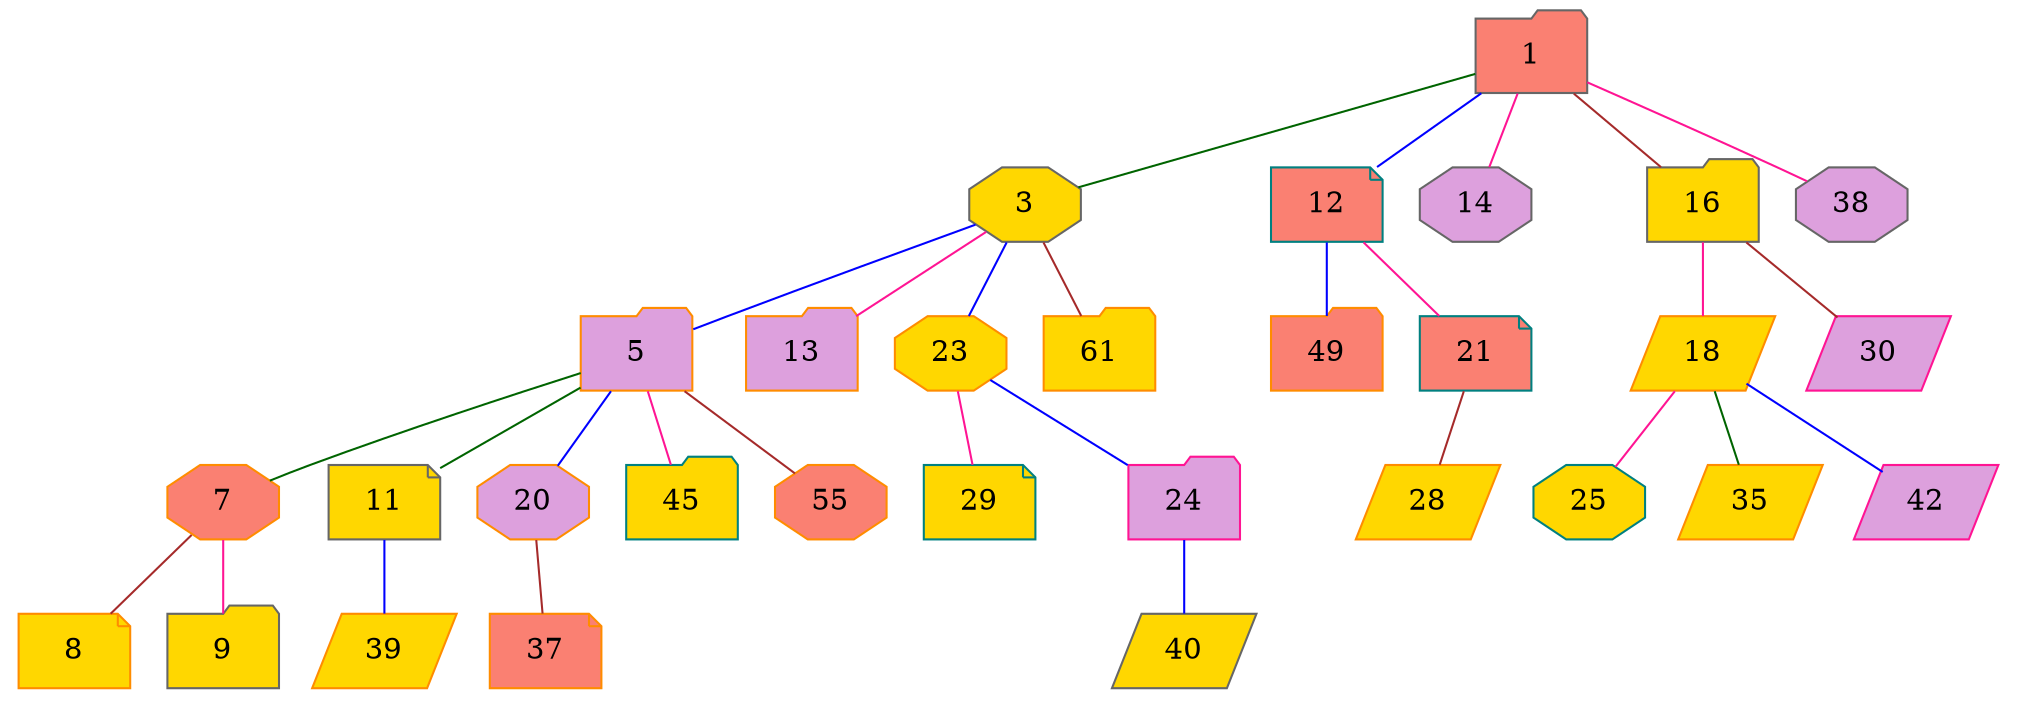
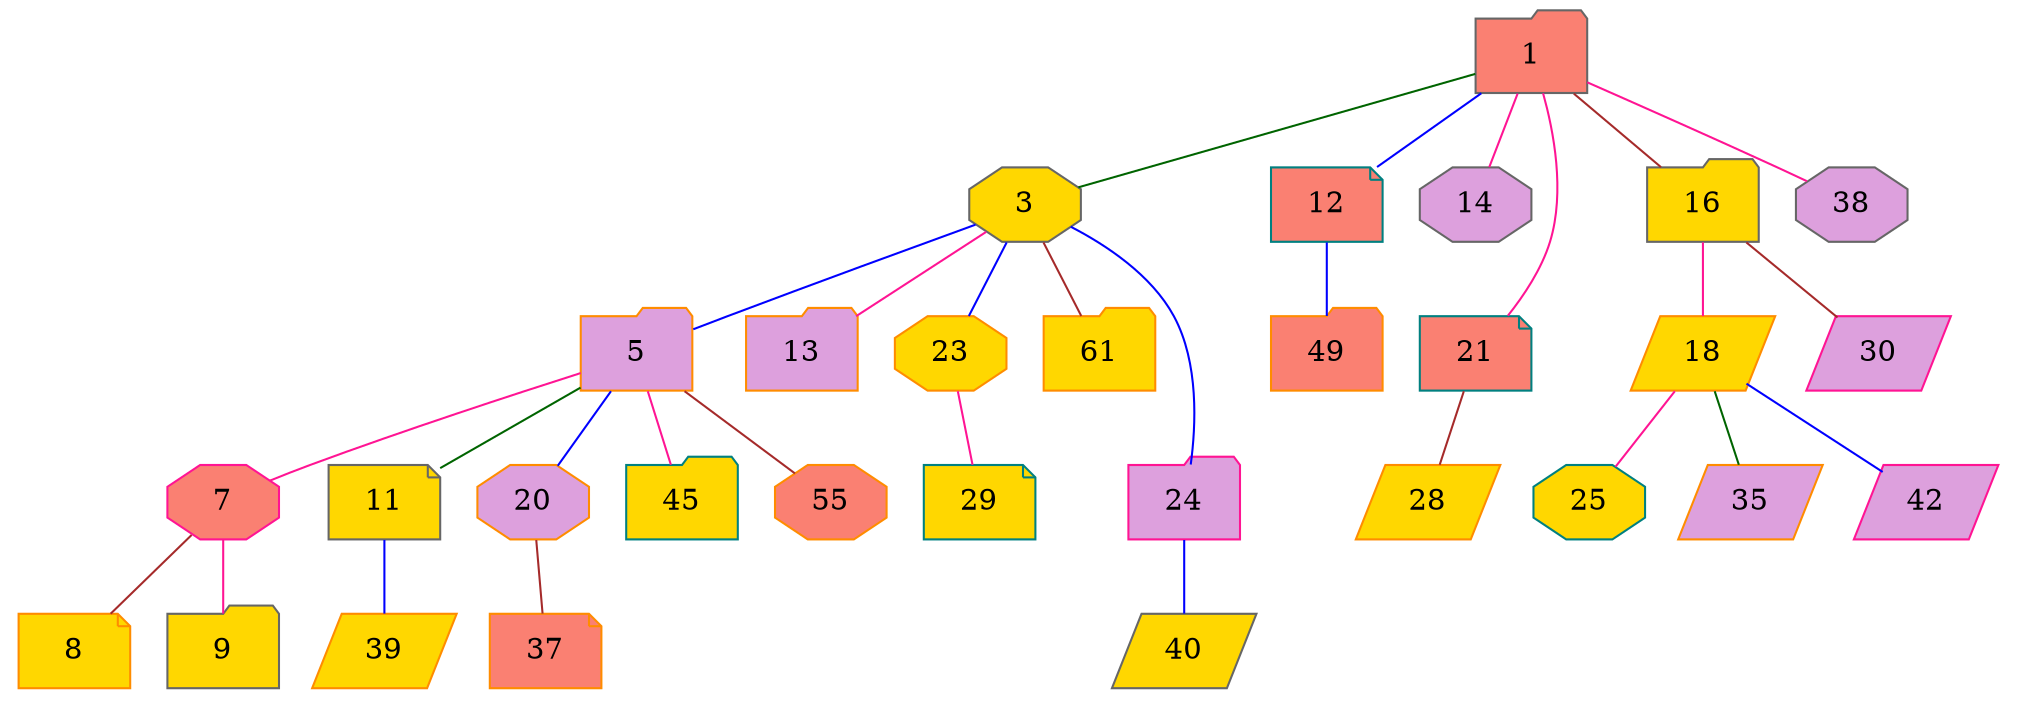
(1401, 279) -> (1556, 210)
(1059, 423) -> (1177, 322)
(424, 425) -> (424, 425)
(223, 502) -> (223, 502)
(1750, 502) -> (1750, 502)
